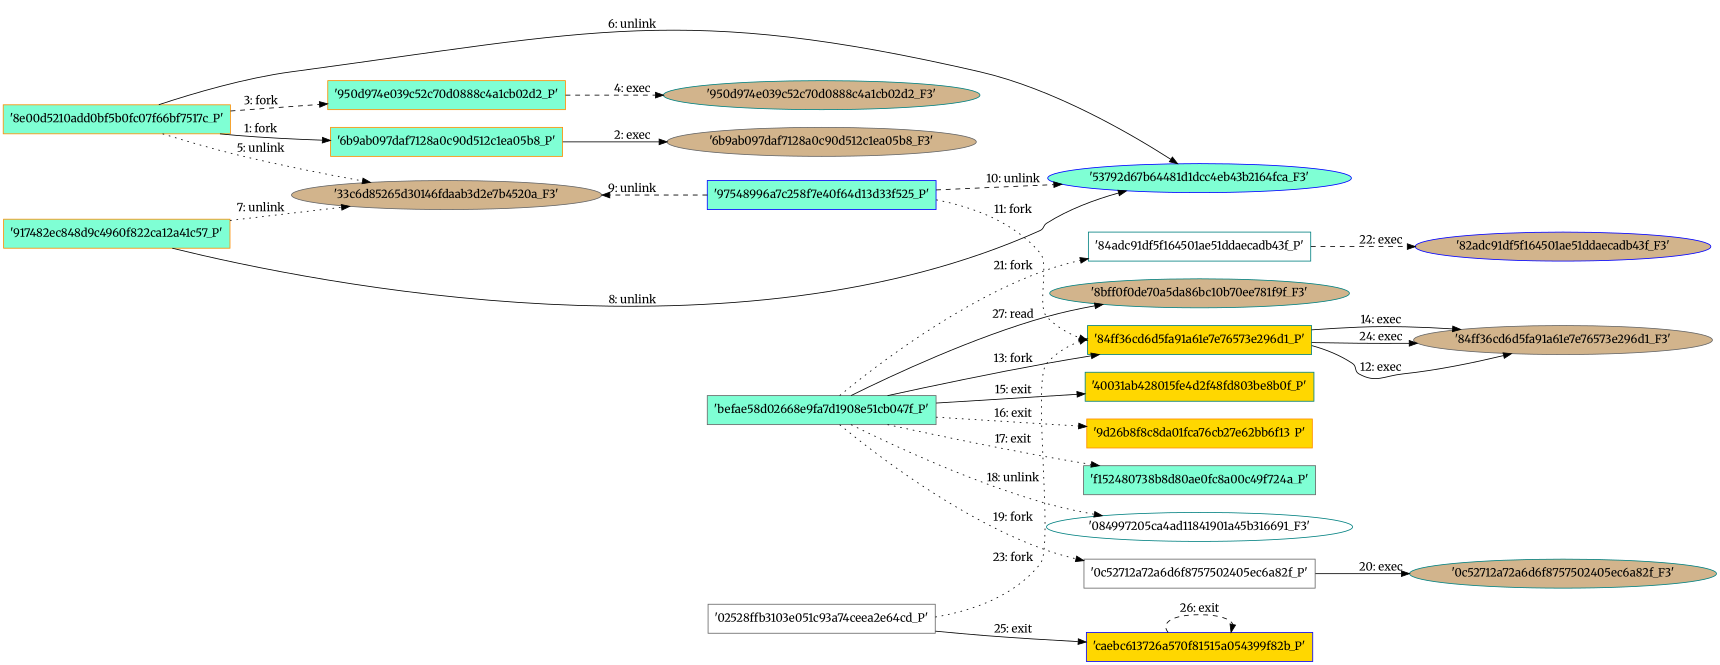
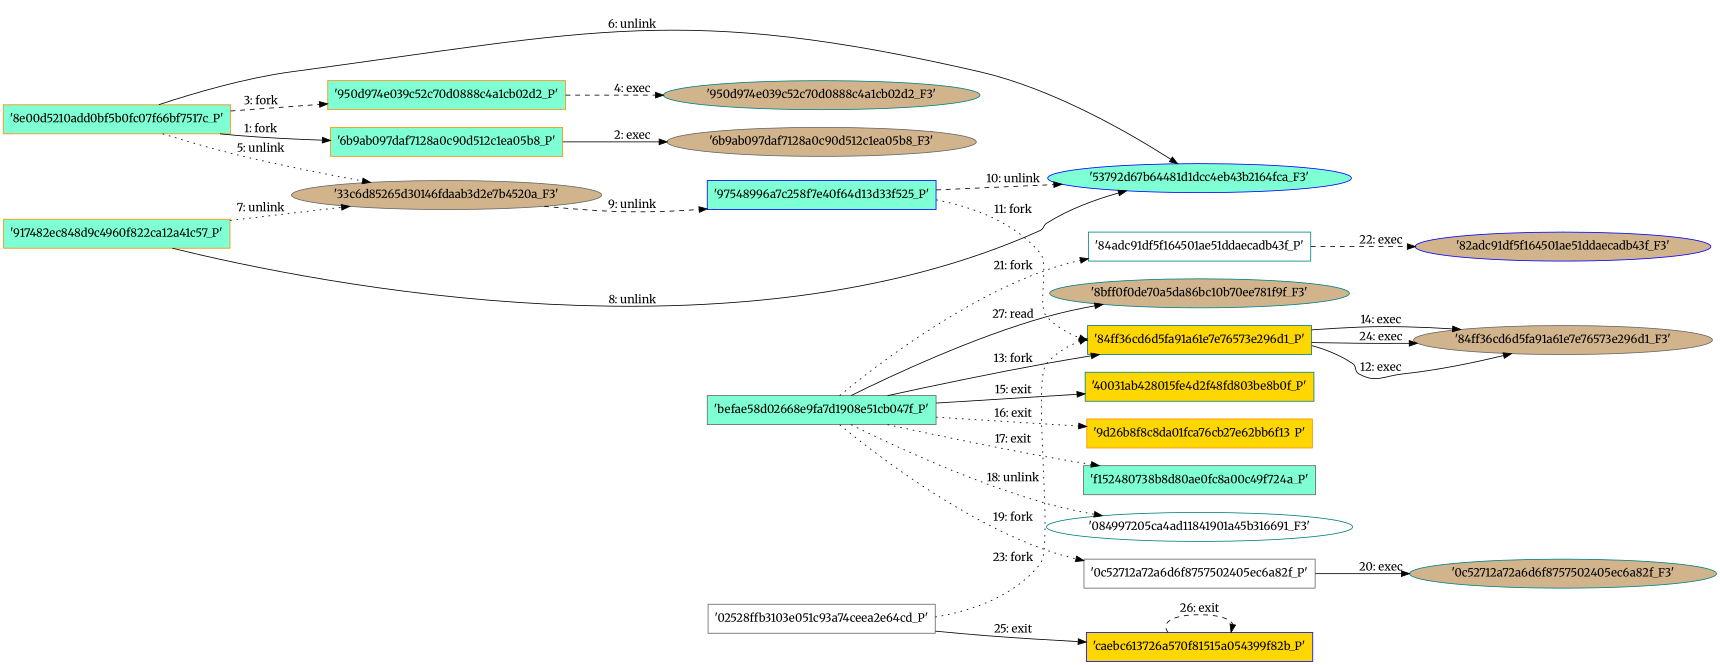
(659, 195) -> (621, 212)
